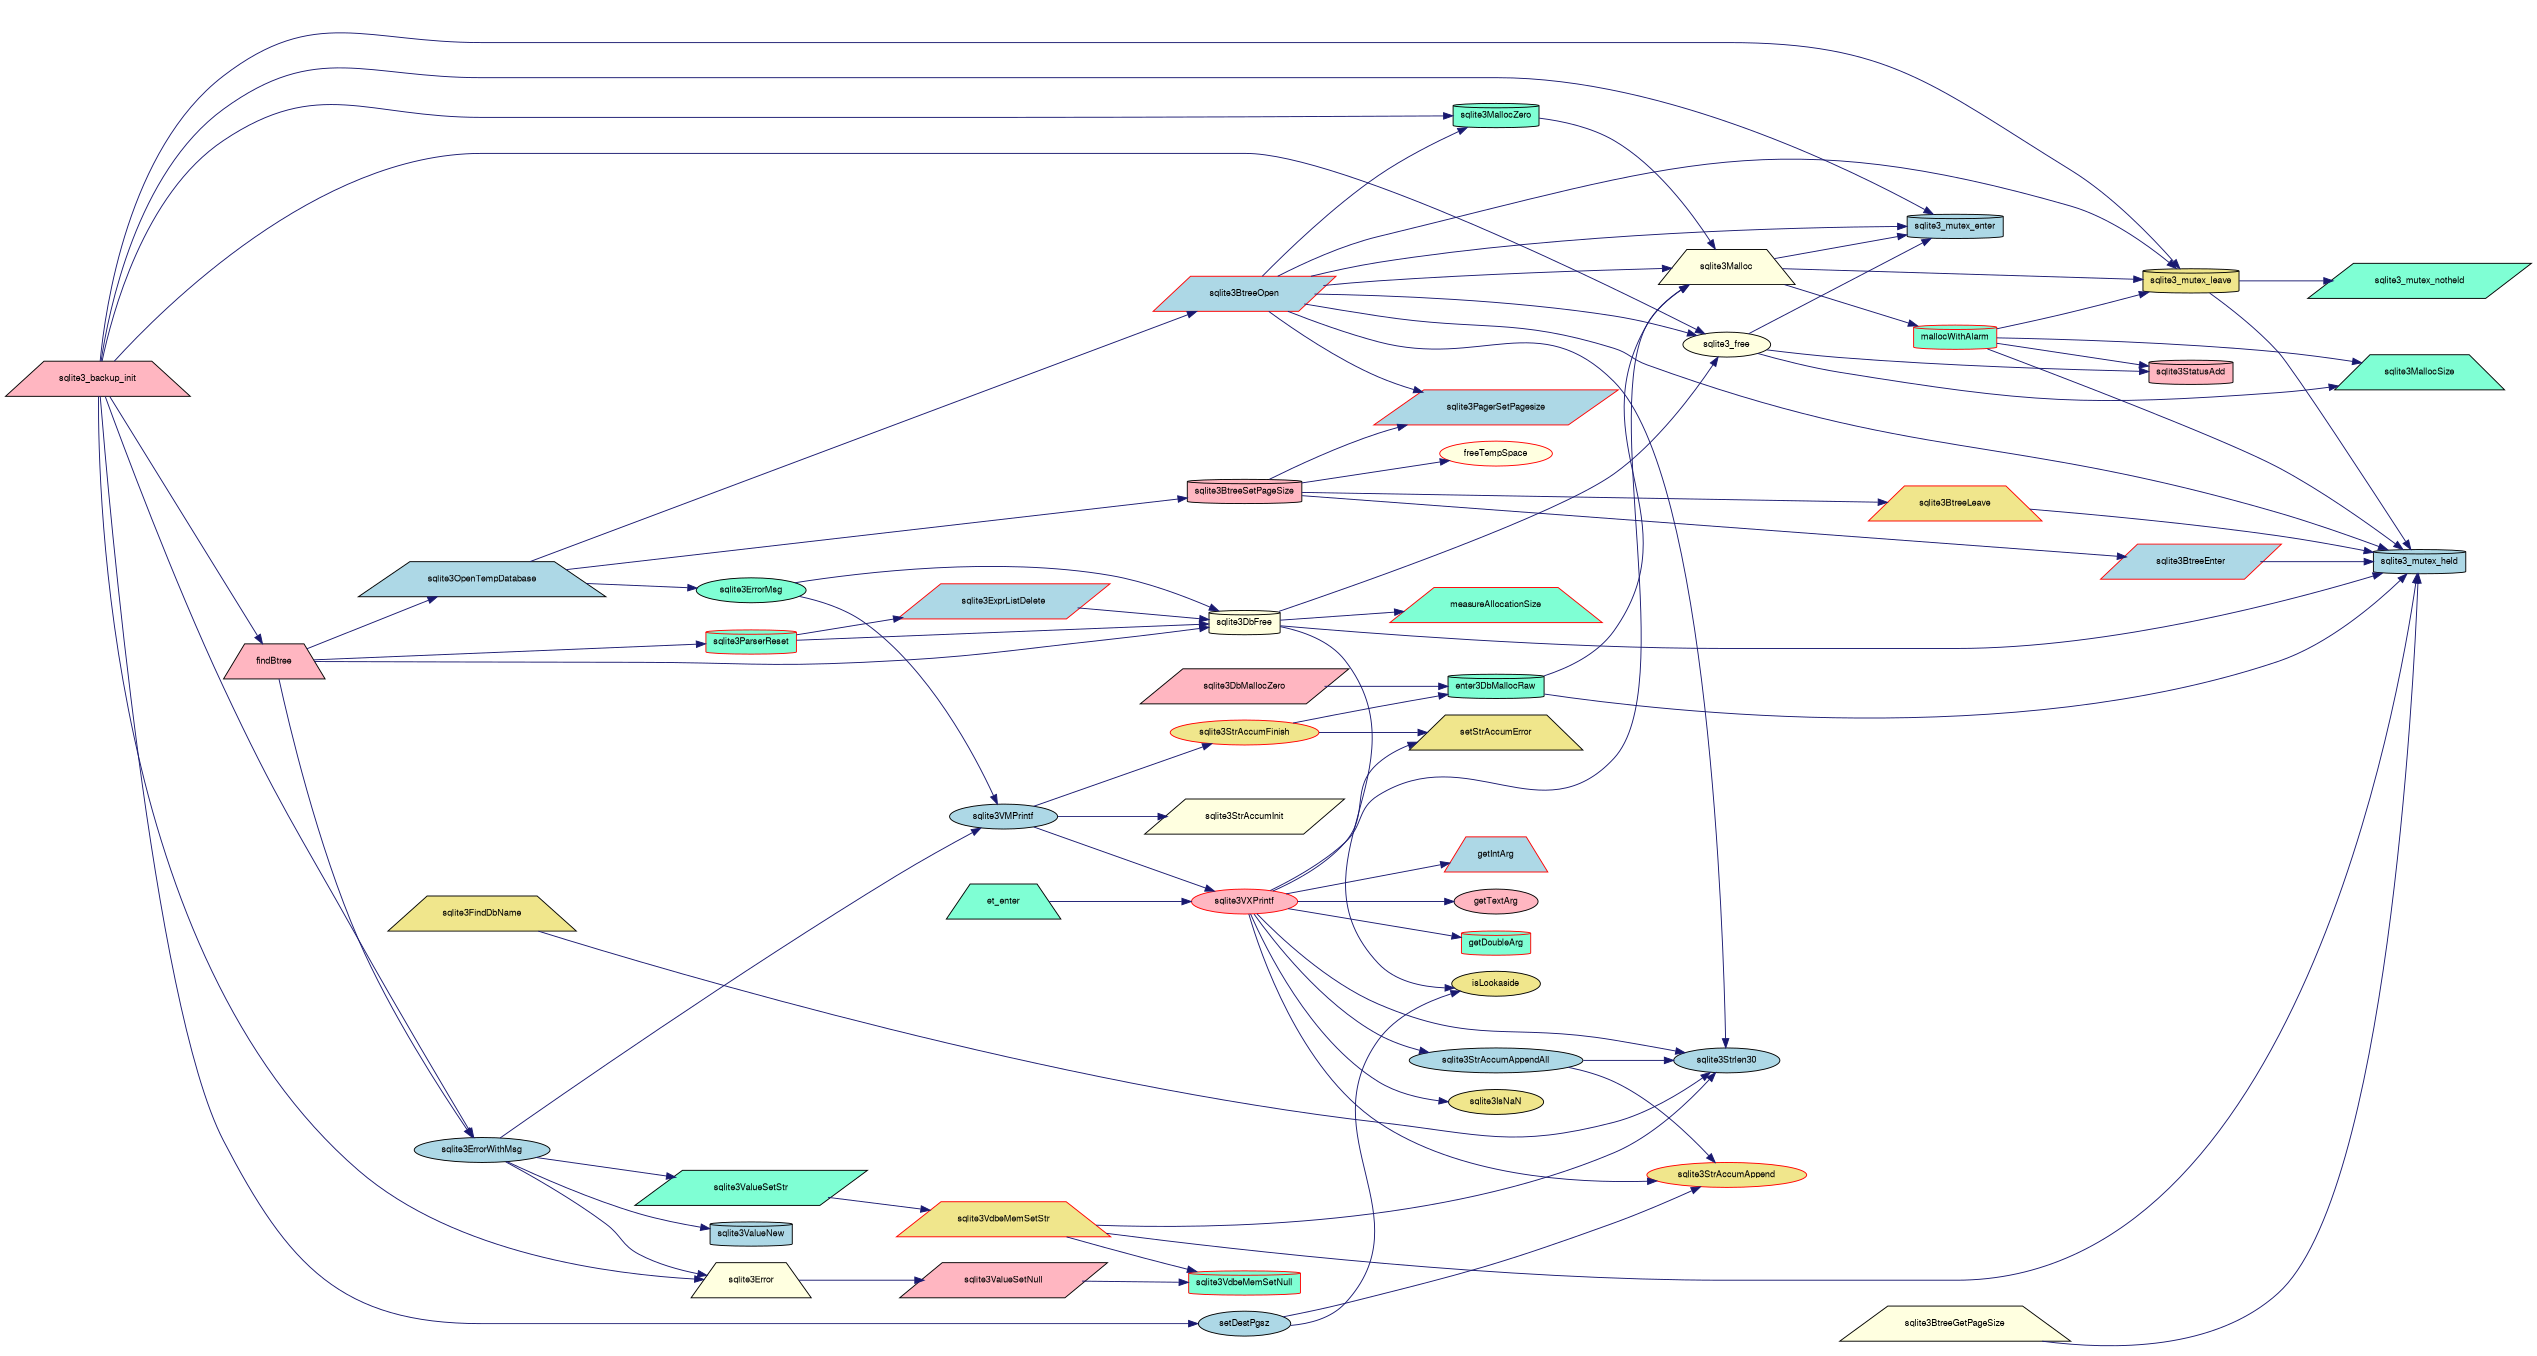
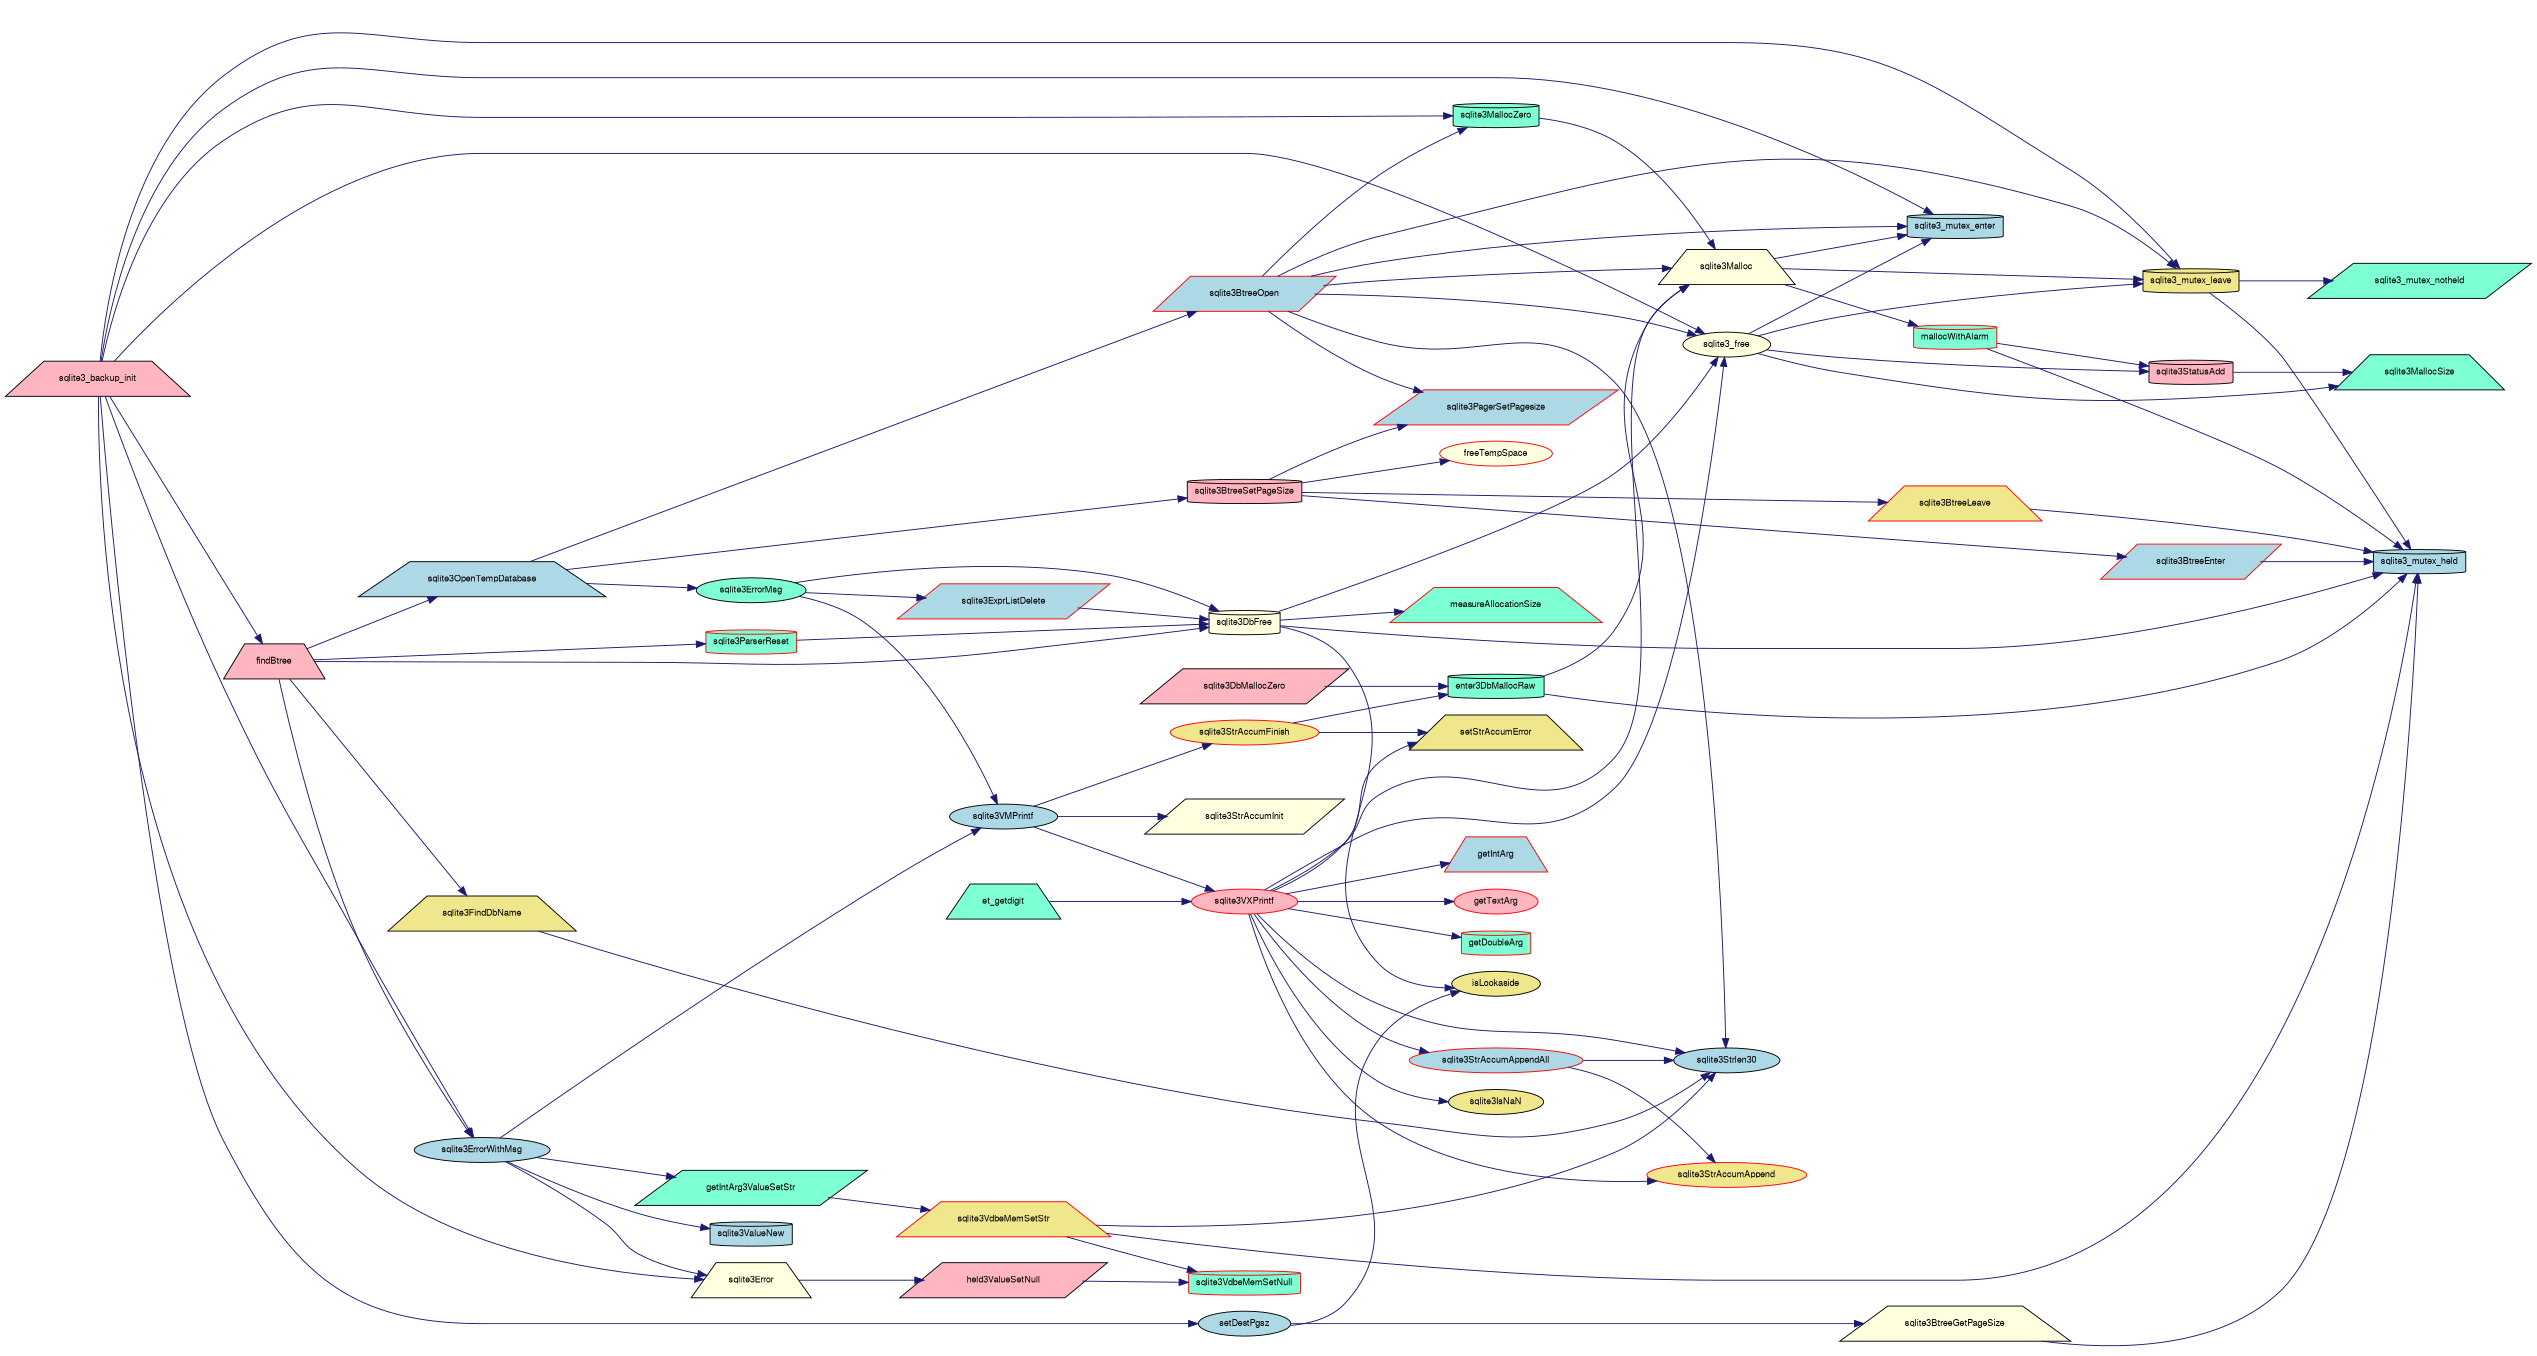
(2068, 313) -> (1944, 302)
(2175, 344) -> (2285, 372)
(1841, 422) -> none
(845, 627) -> (861, 595)
none -> (1633, 762)
none -> (375, 784)
(1004, 902) -> (1004, 902)
(1496, 902) -> (1496, 902)
(1496, 1060) -> (1496, 1060)
(751, 1188) -> (751, 1188)
(1491, 1265) -> (1573, 1324)
(1004, 1280) -> (1004, 1280)
